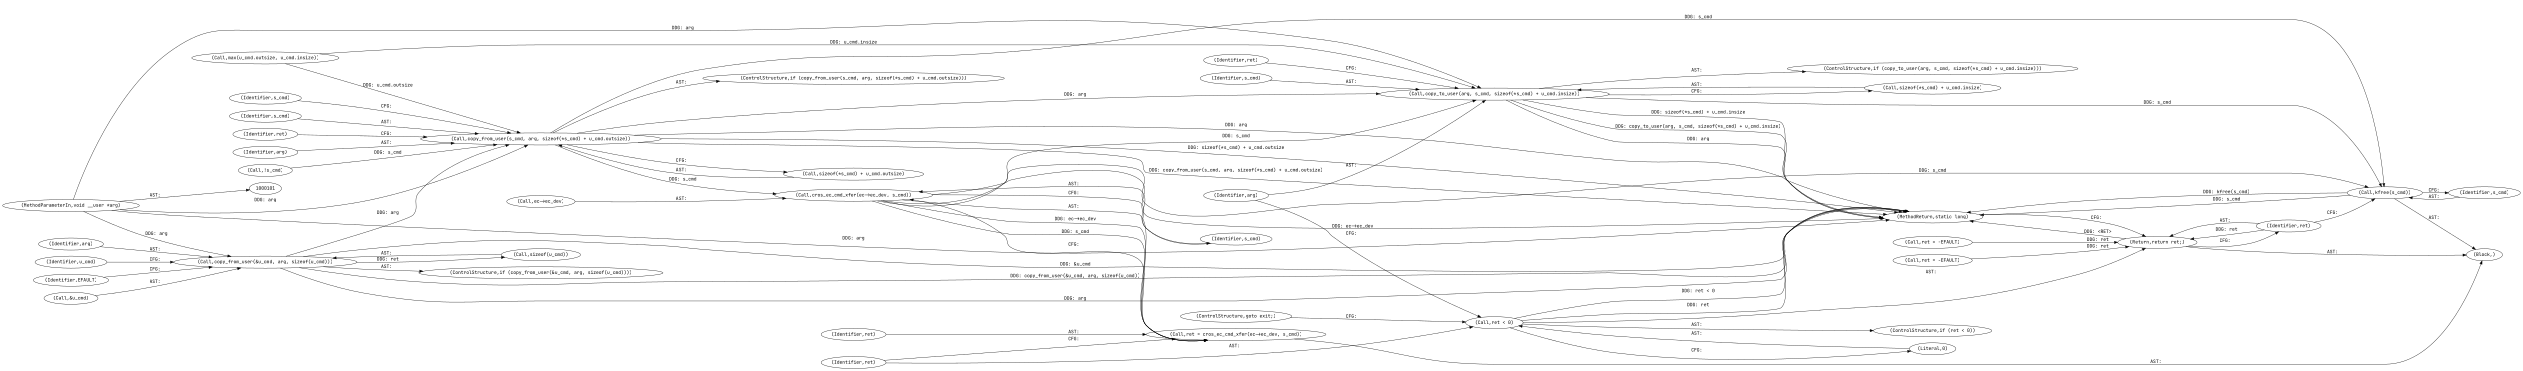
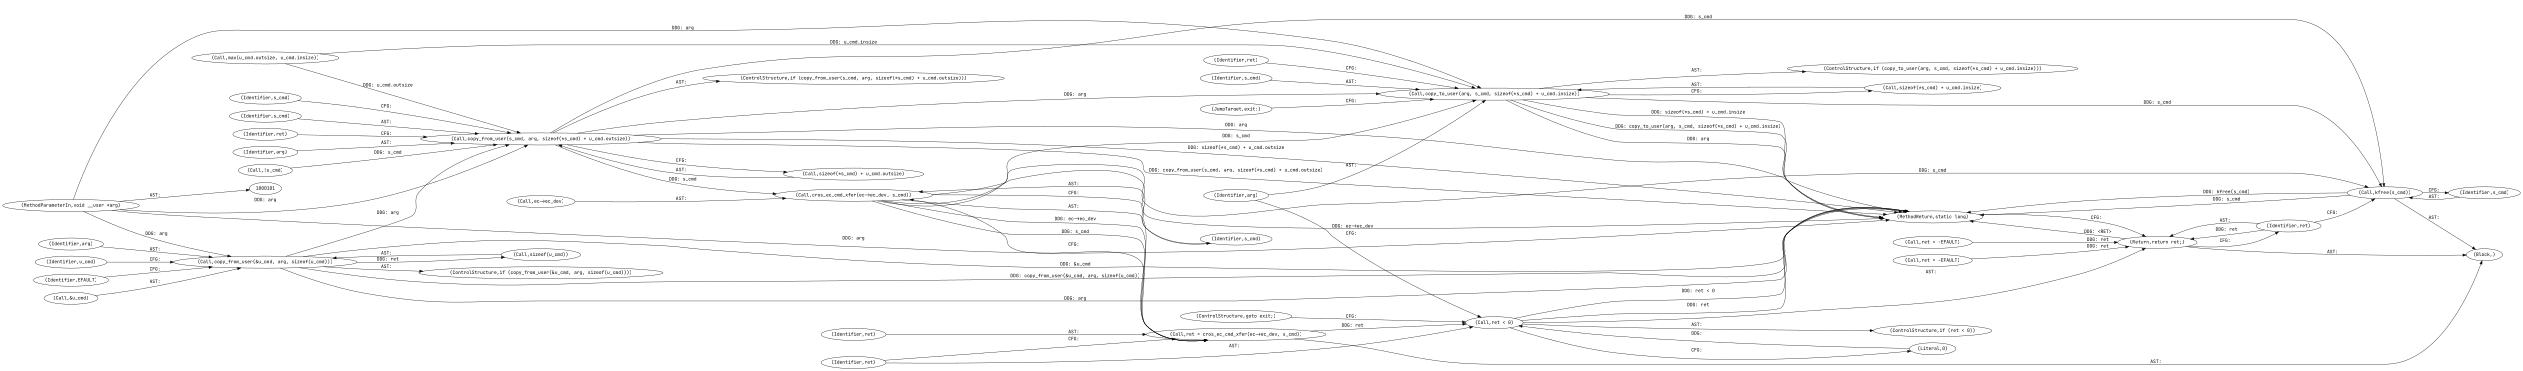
none -> (1236, 109)
none -> (1387, 328)
(1698, 334) -> (1698, 334)
